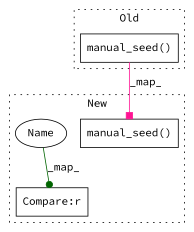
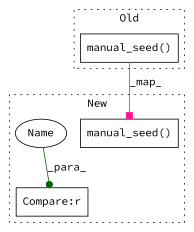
(64, 168) -> (67, 168)
